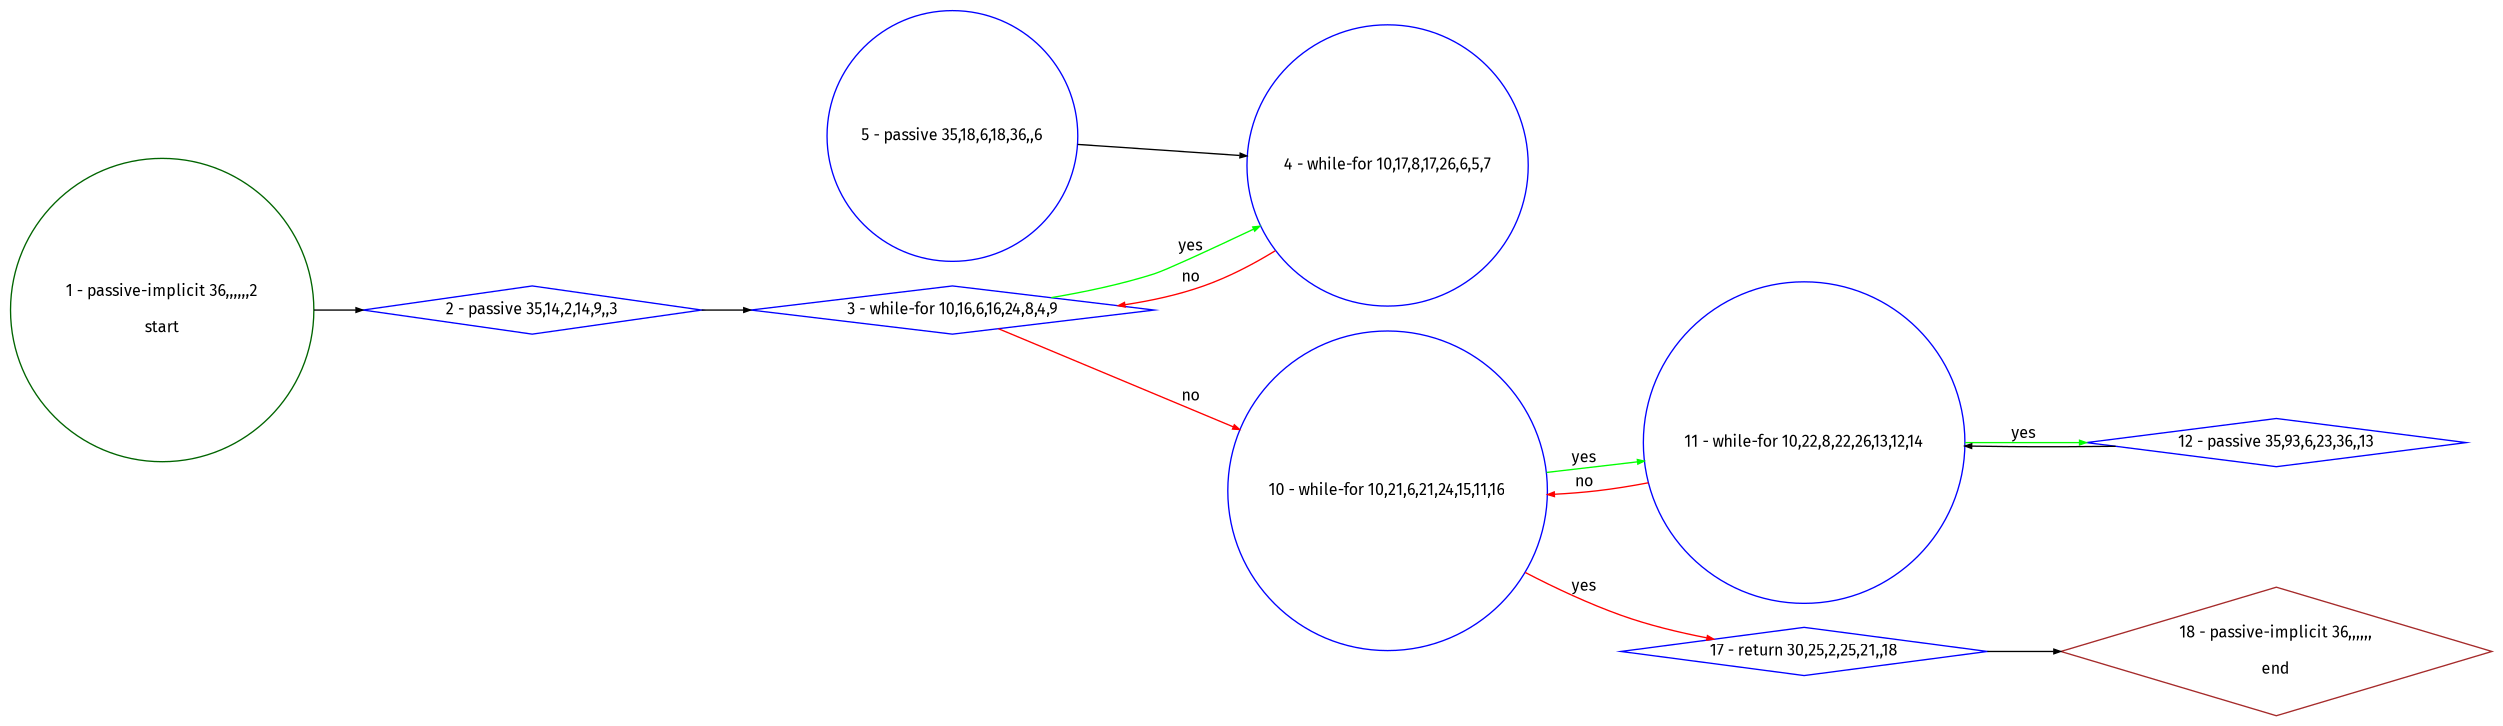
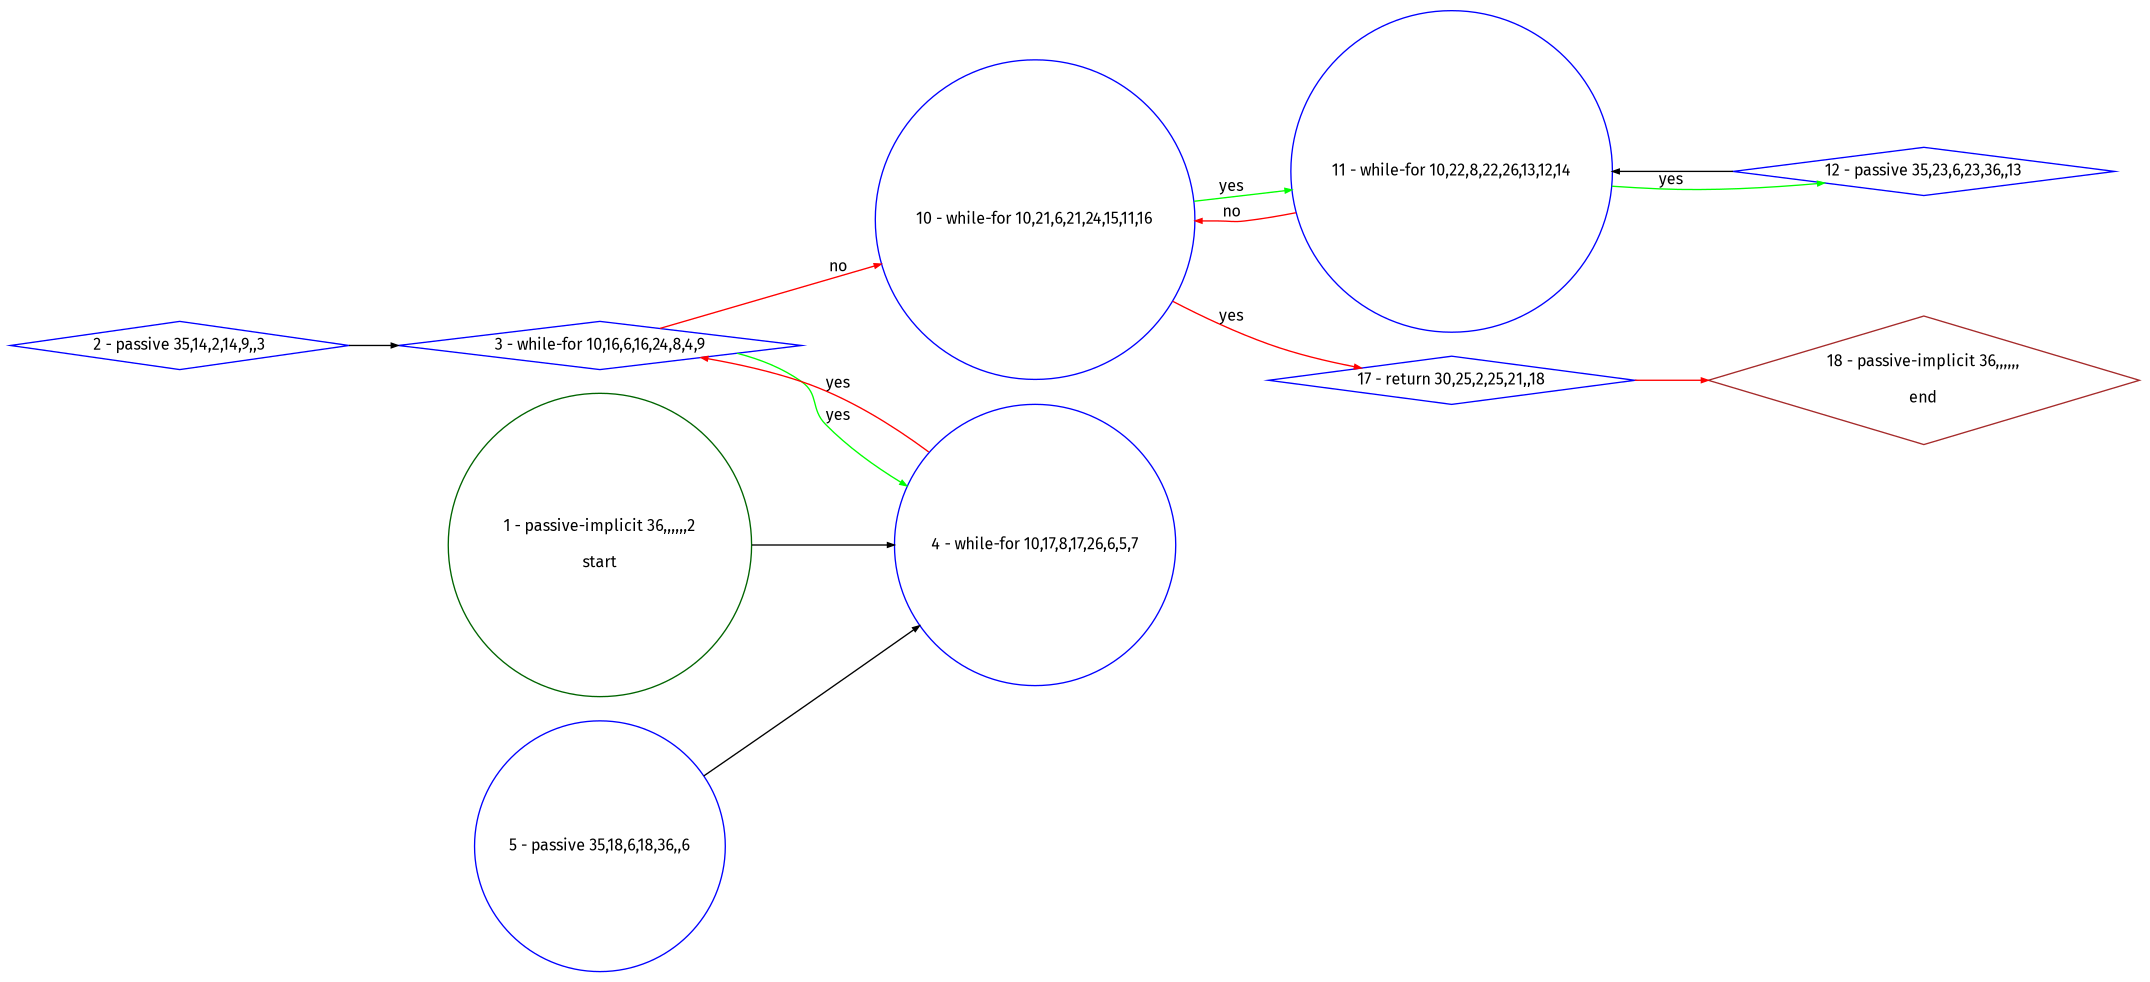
(1191, 277) -> (838, 384)
(335, 310) -> (820, 545)
(2276, 443) -> (1924, 171)
(2021, 651) -> (1668, 380)
